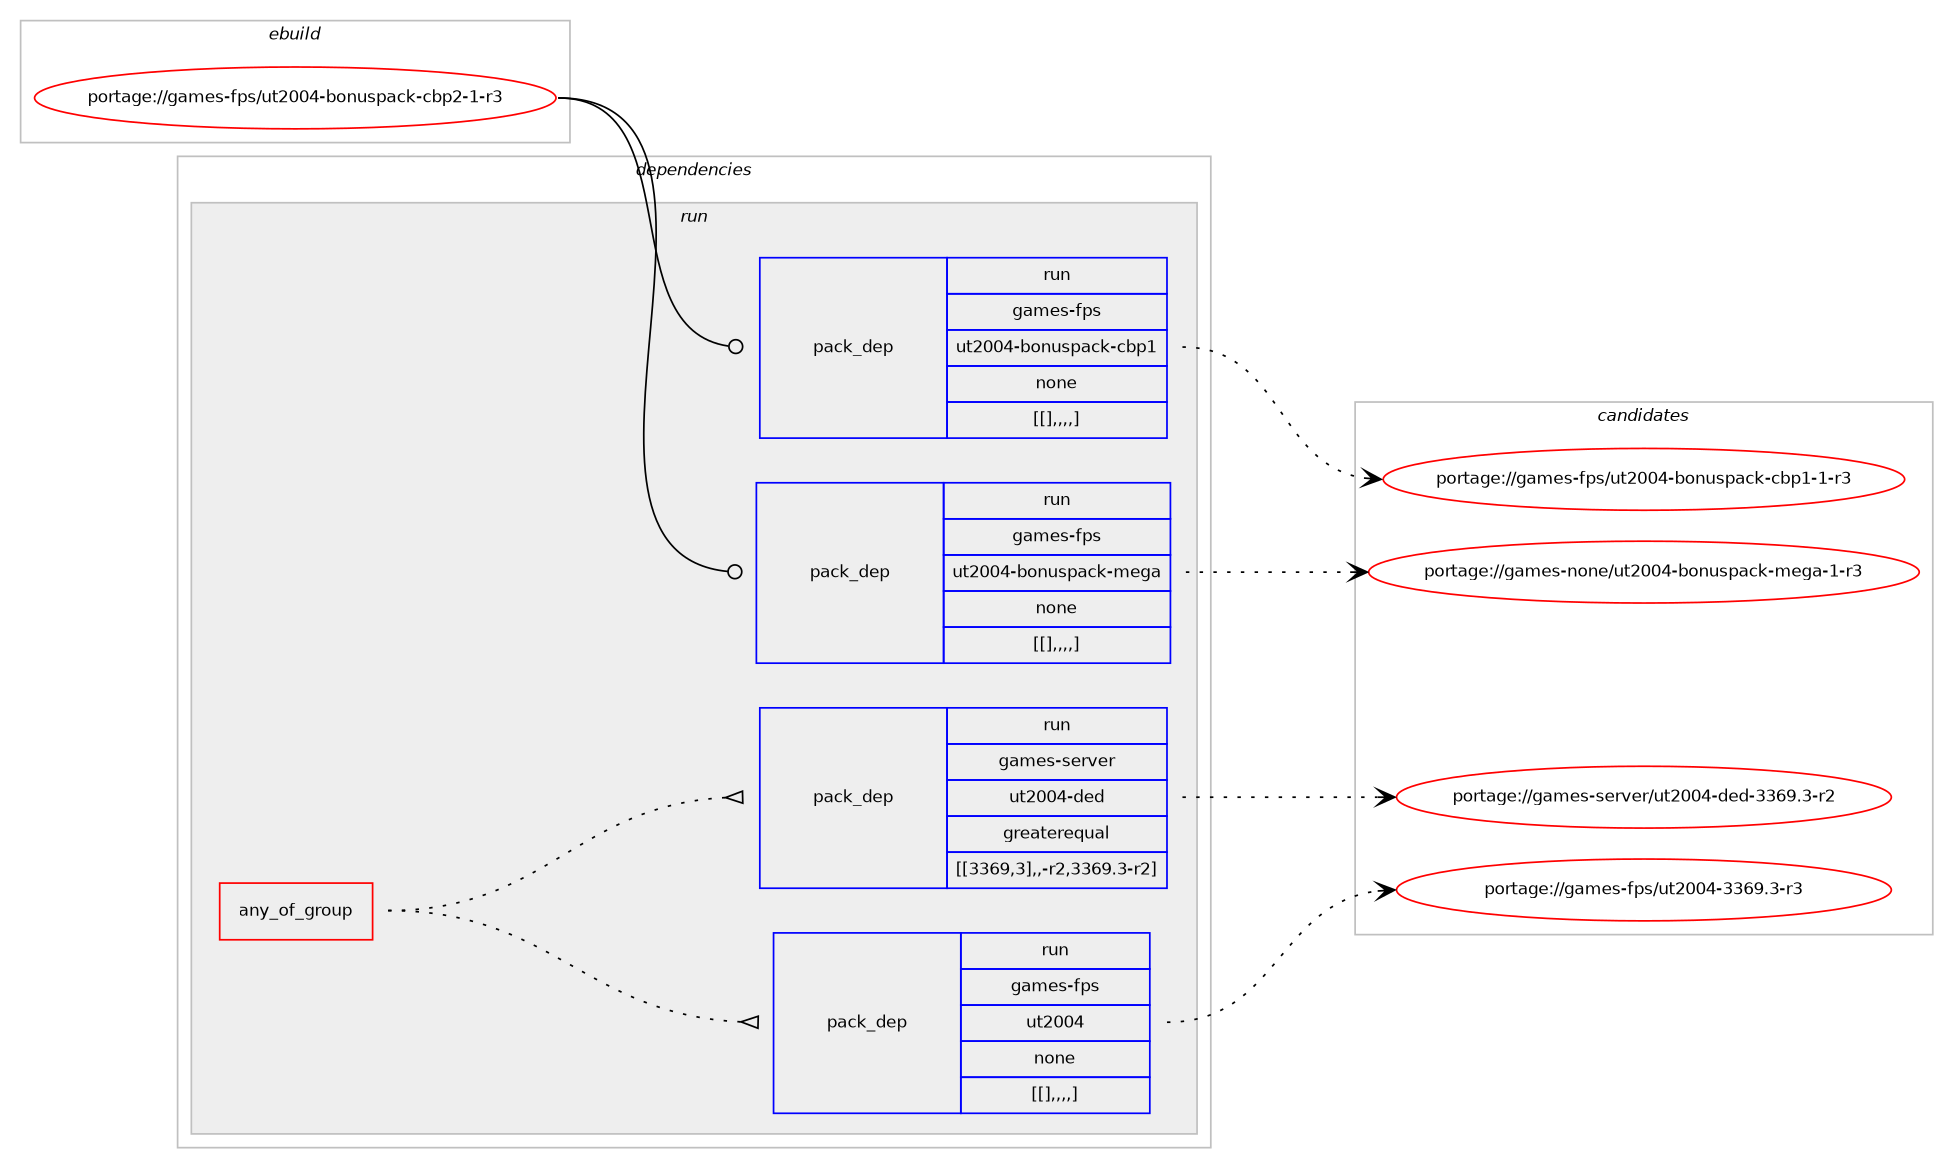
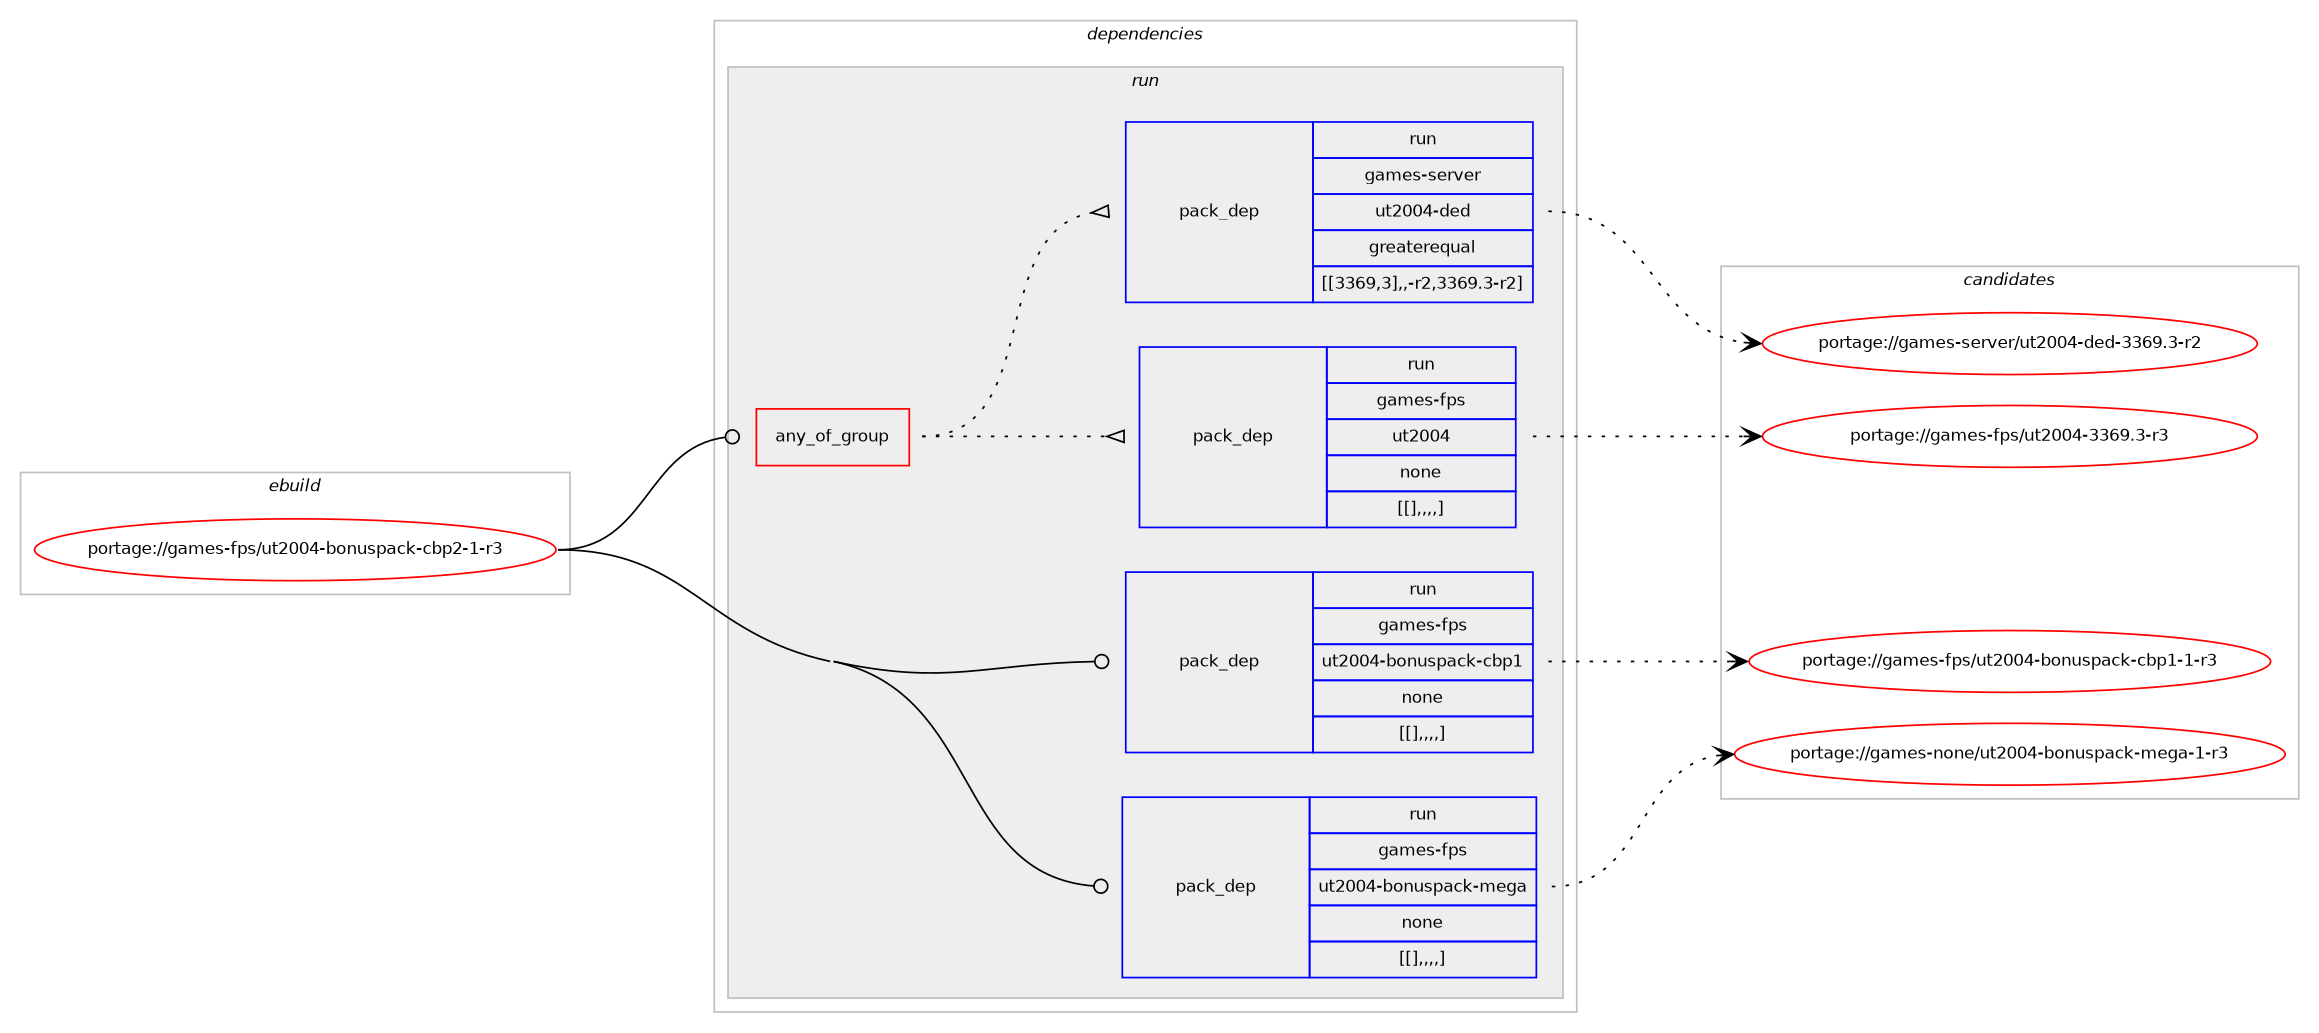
none -> (644, 499)
